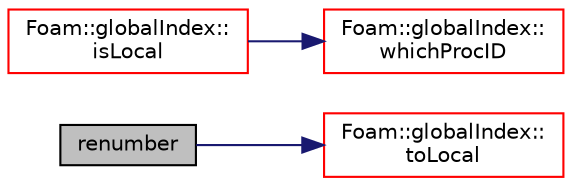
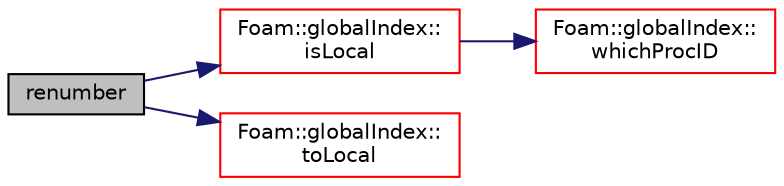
none -> (171, 75)
